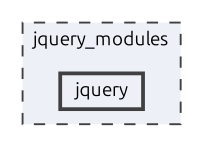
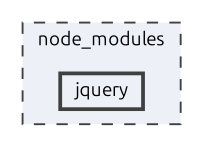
(102, 40) -> (102, 40)
